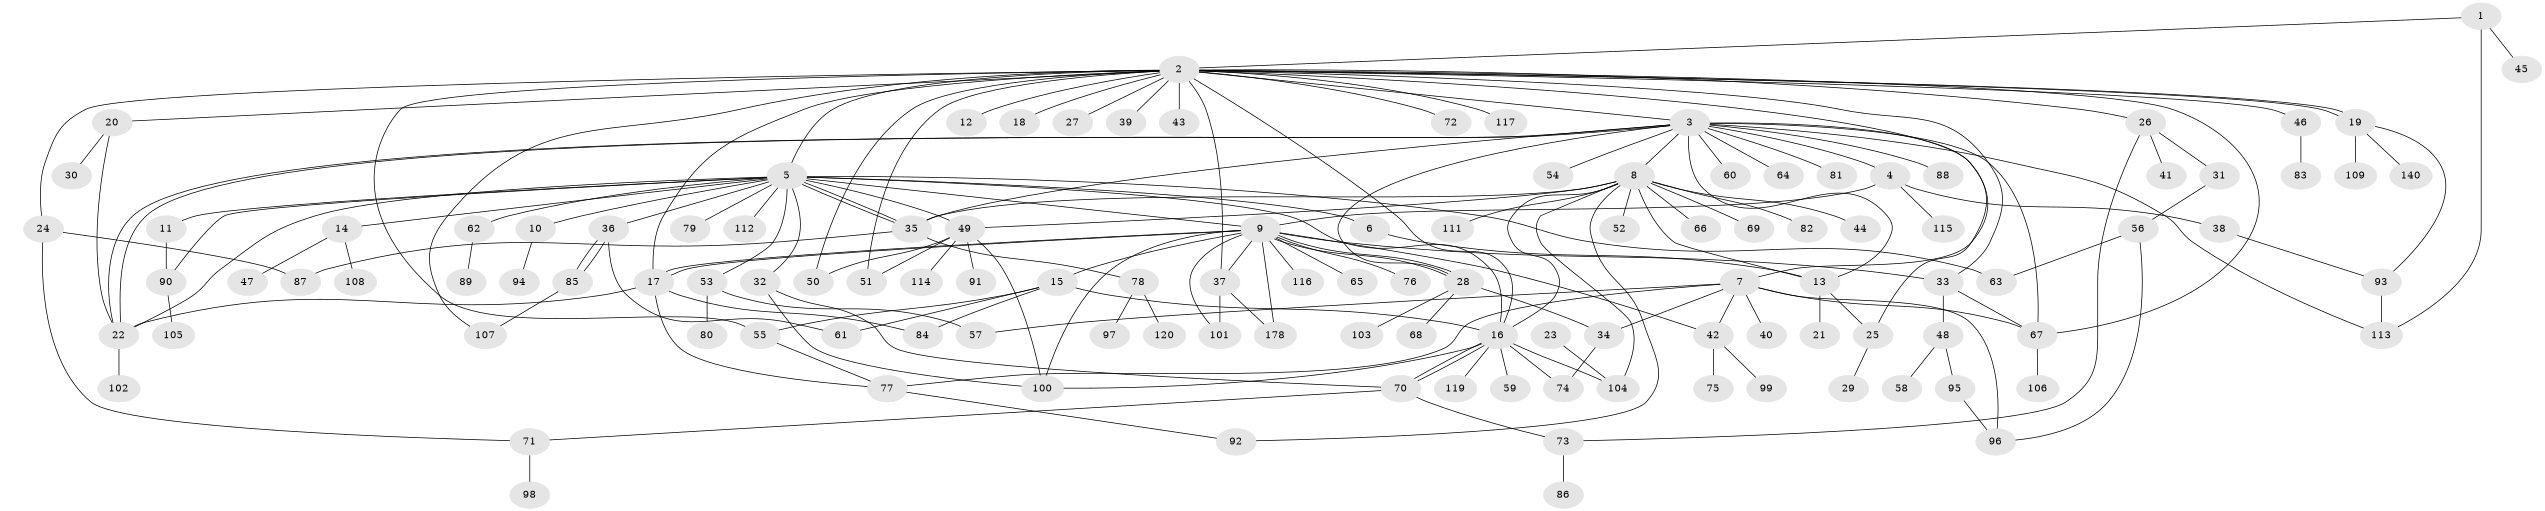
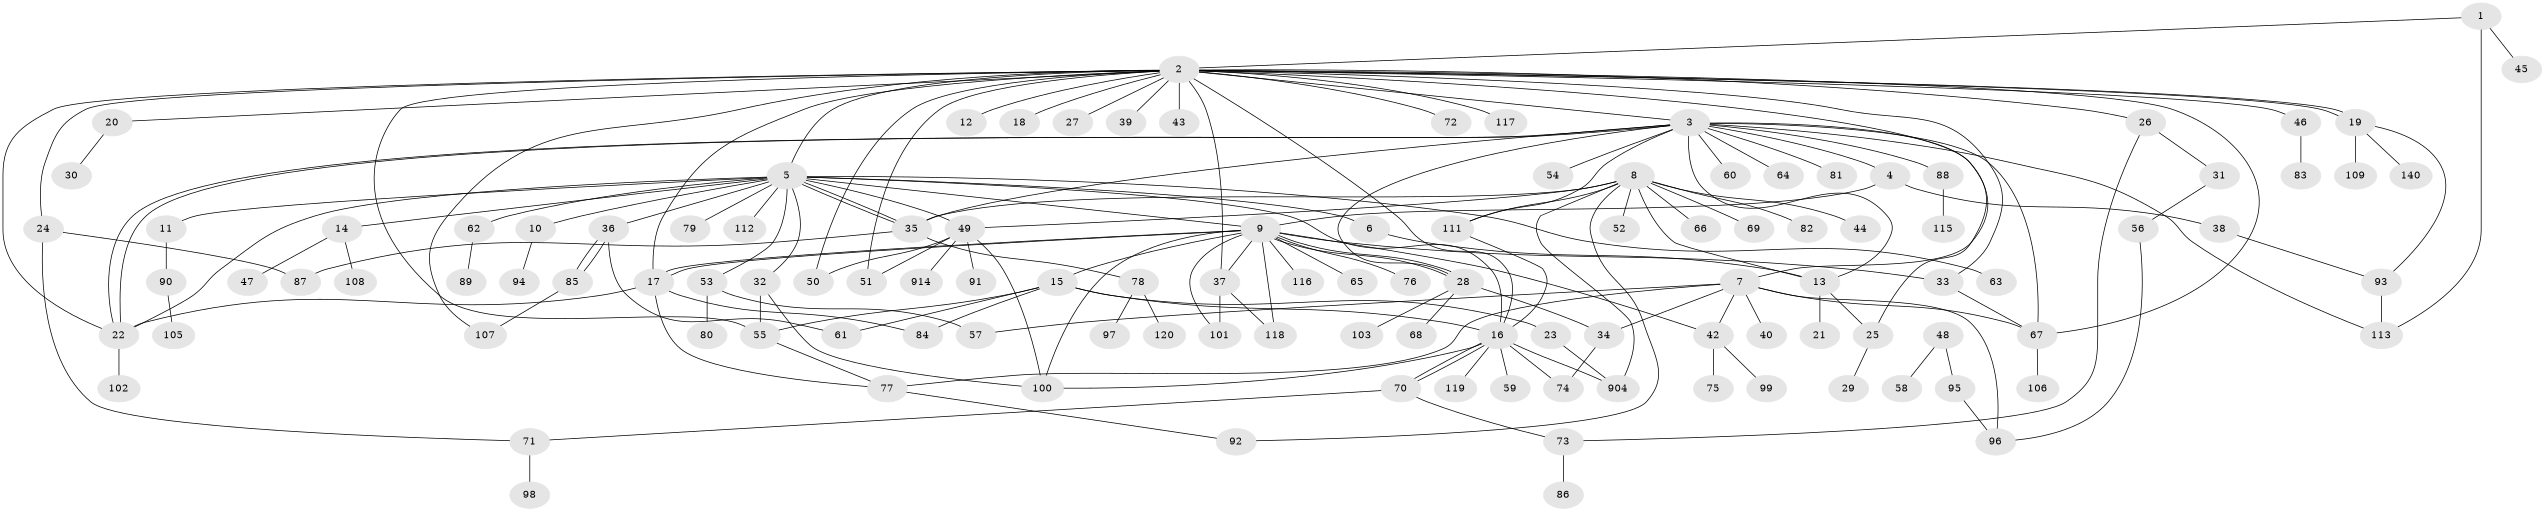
(1662, 149) -> (1592, 179)
(2166, 176) -> none
(458, 195) -> none
(1917, 202) -> (1943, 203)
(97, 230) -> (111, 100)
(1510, 238) -> (1540, 267)
(2067, 256) -> none
(921, 282) -> (921, 282)
none -> (1306, 302)
(1943, 305) -> none
(1275, 335) -> (1275, 335)
(1023, 367) -> (760, 309)
(1618, 389) -> (1618, 389)
